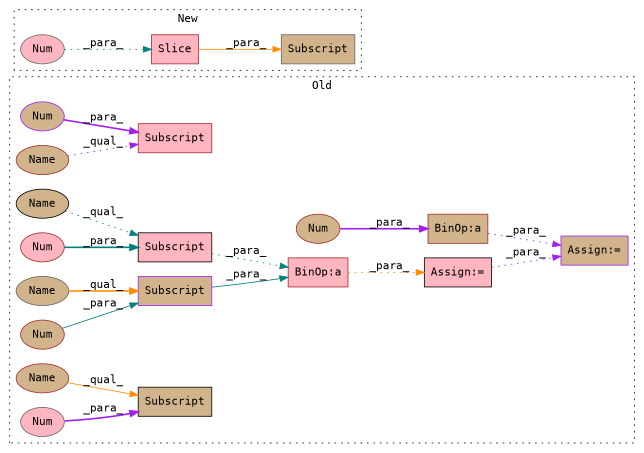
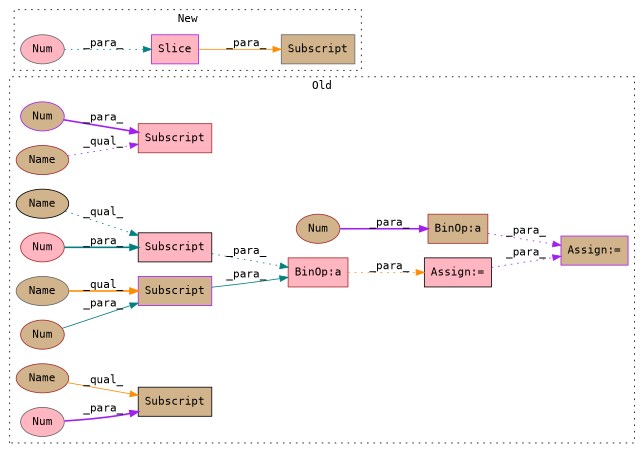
(175, 49) -> (175, 49)
